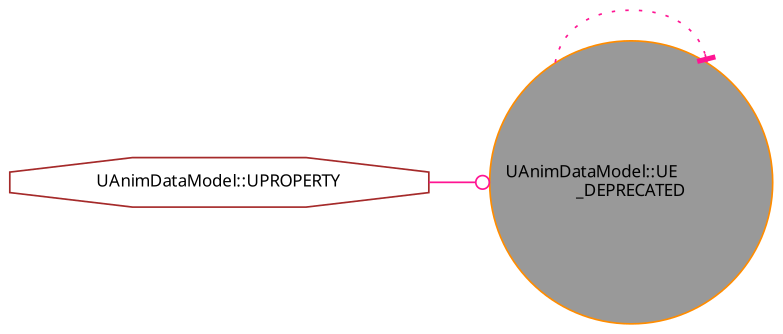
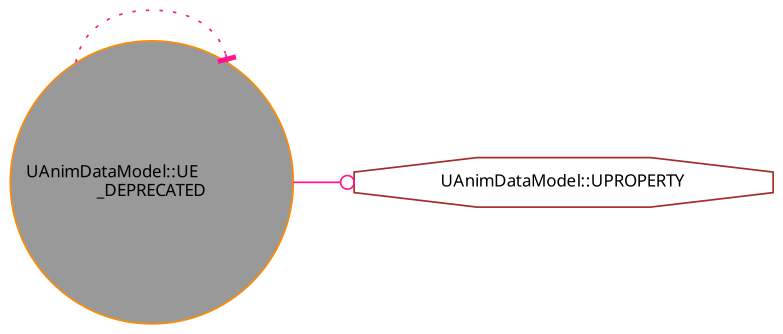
(452, 182) -> (317, 182)
